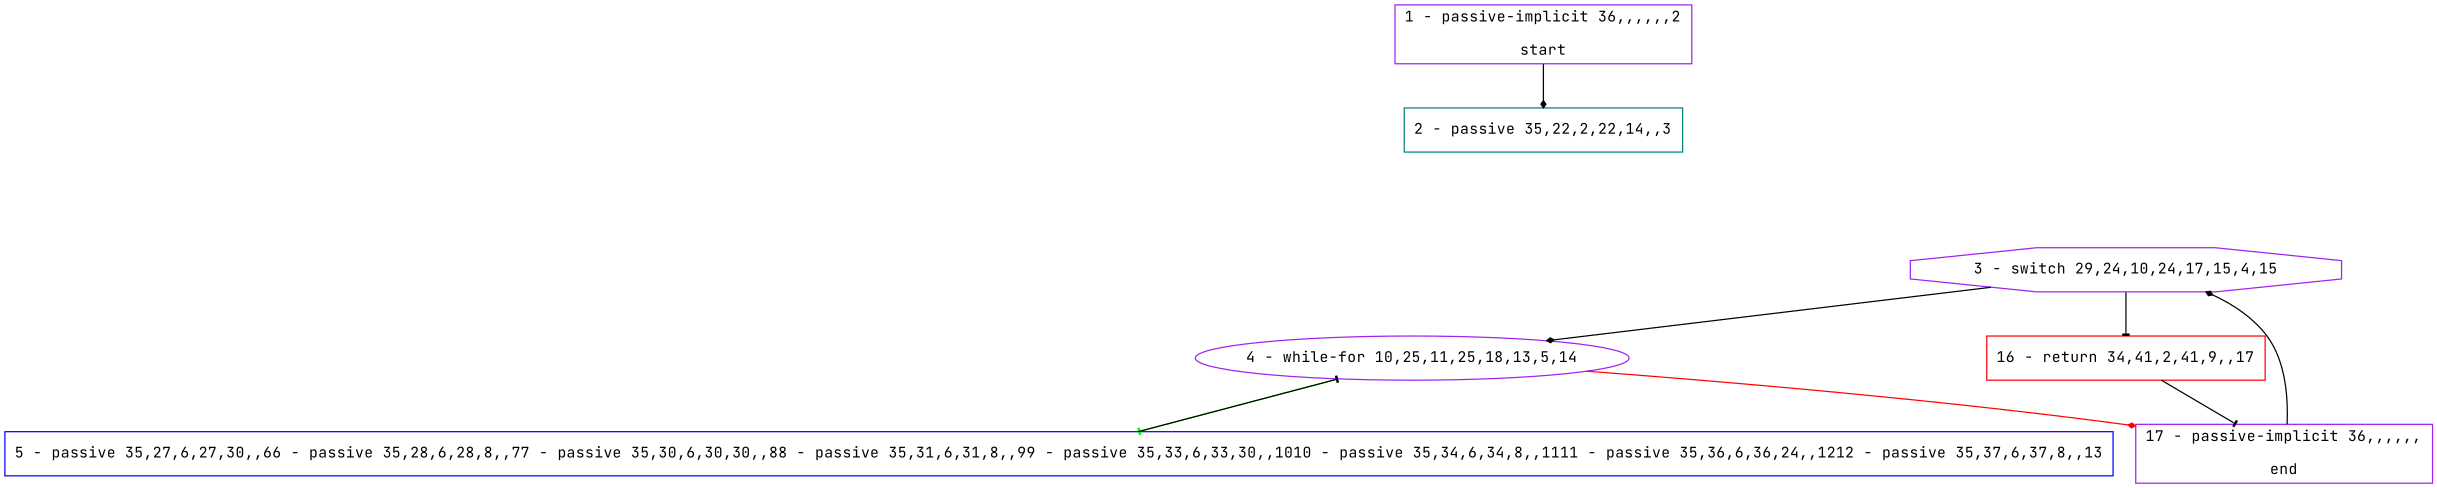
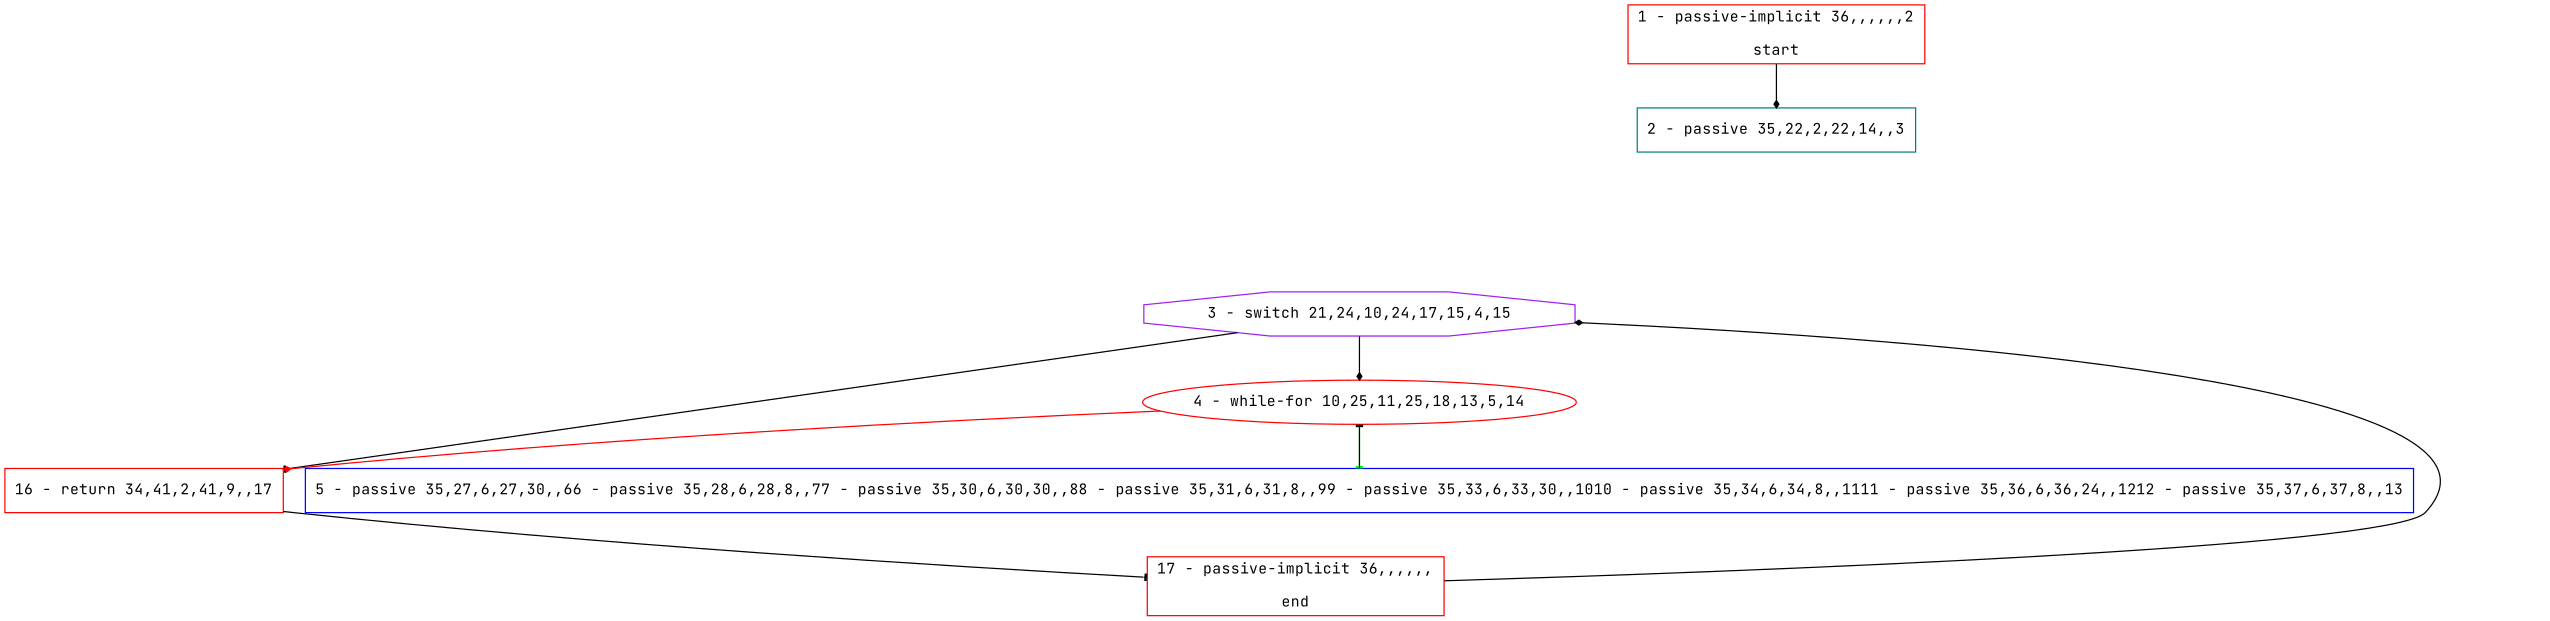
(1543, 34) -> (1776, 34)
(2126, 270) -> (1359, 314)
(1412, 358) -> (1359, 402)
(1858, 394) -> (725, 434)
(2284, 454) -> (1296, 586)
